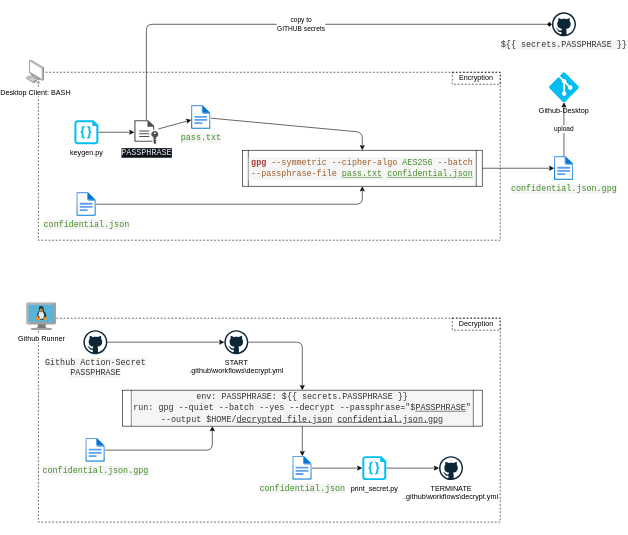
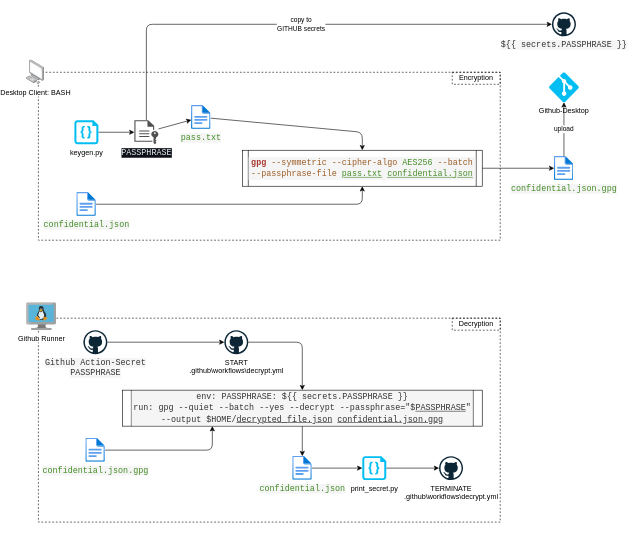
(546, 24) -> (546, 24)
